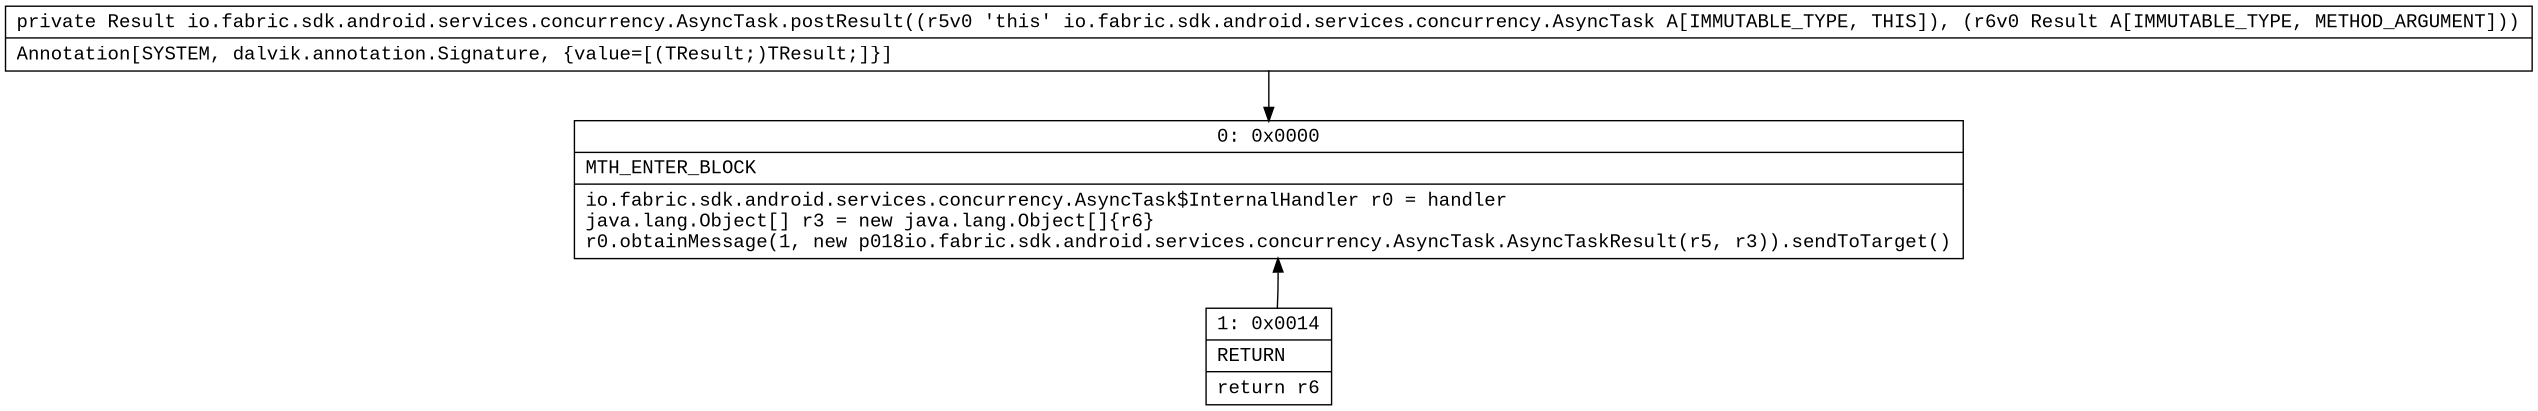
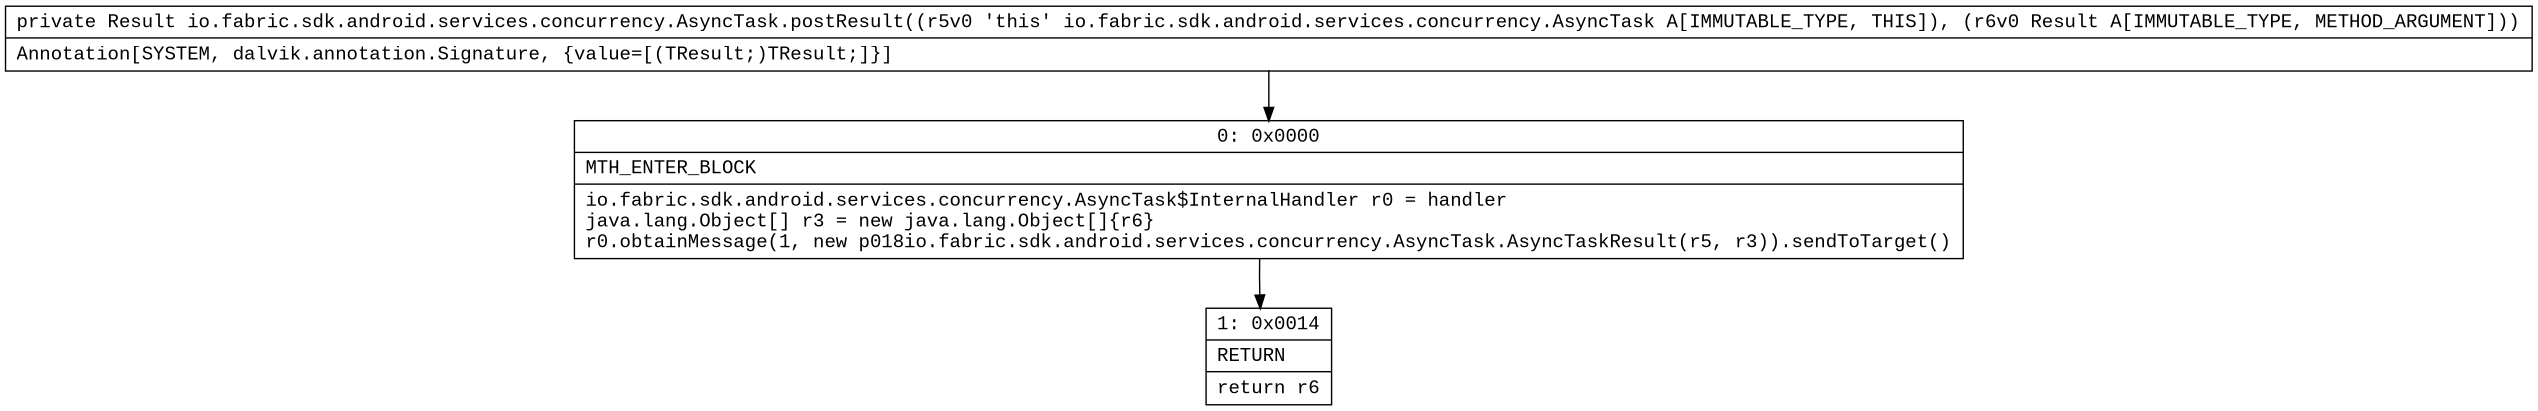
(1278, 291) -> (1260, 276)
